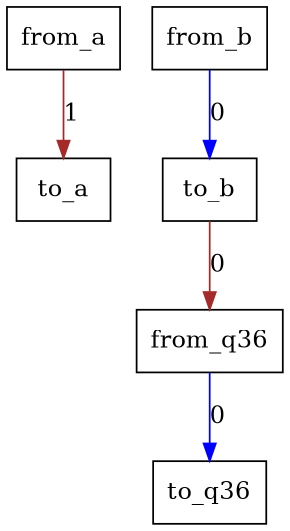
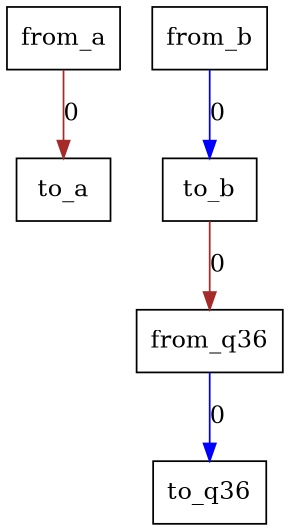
(72, 114) -> (72, 114)
